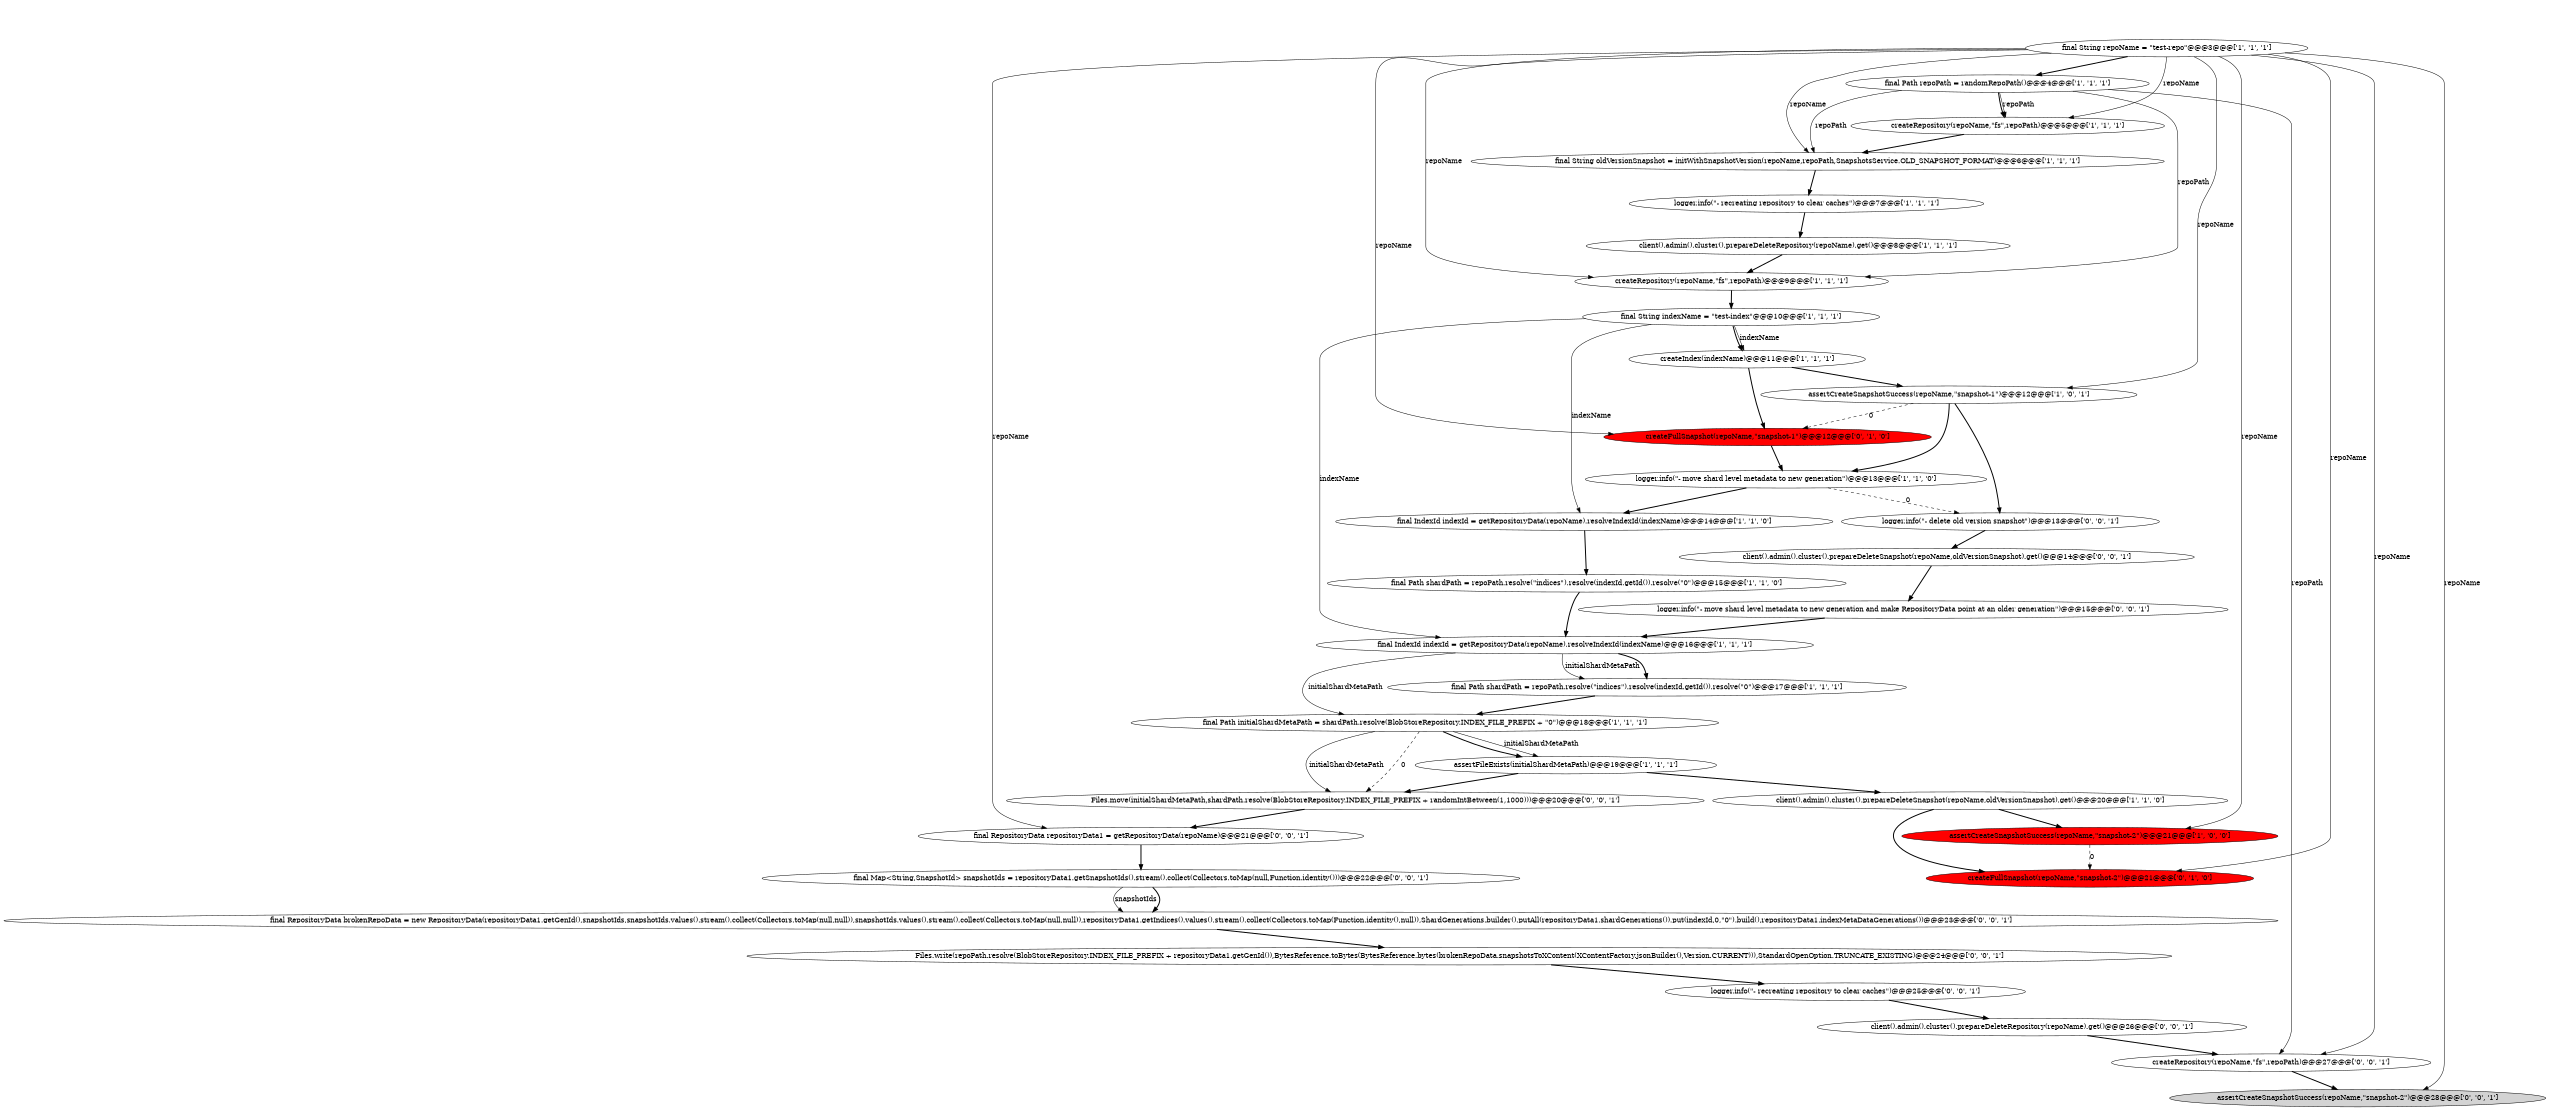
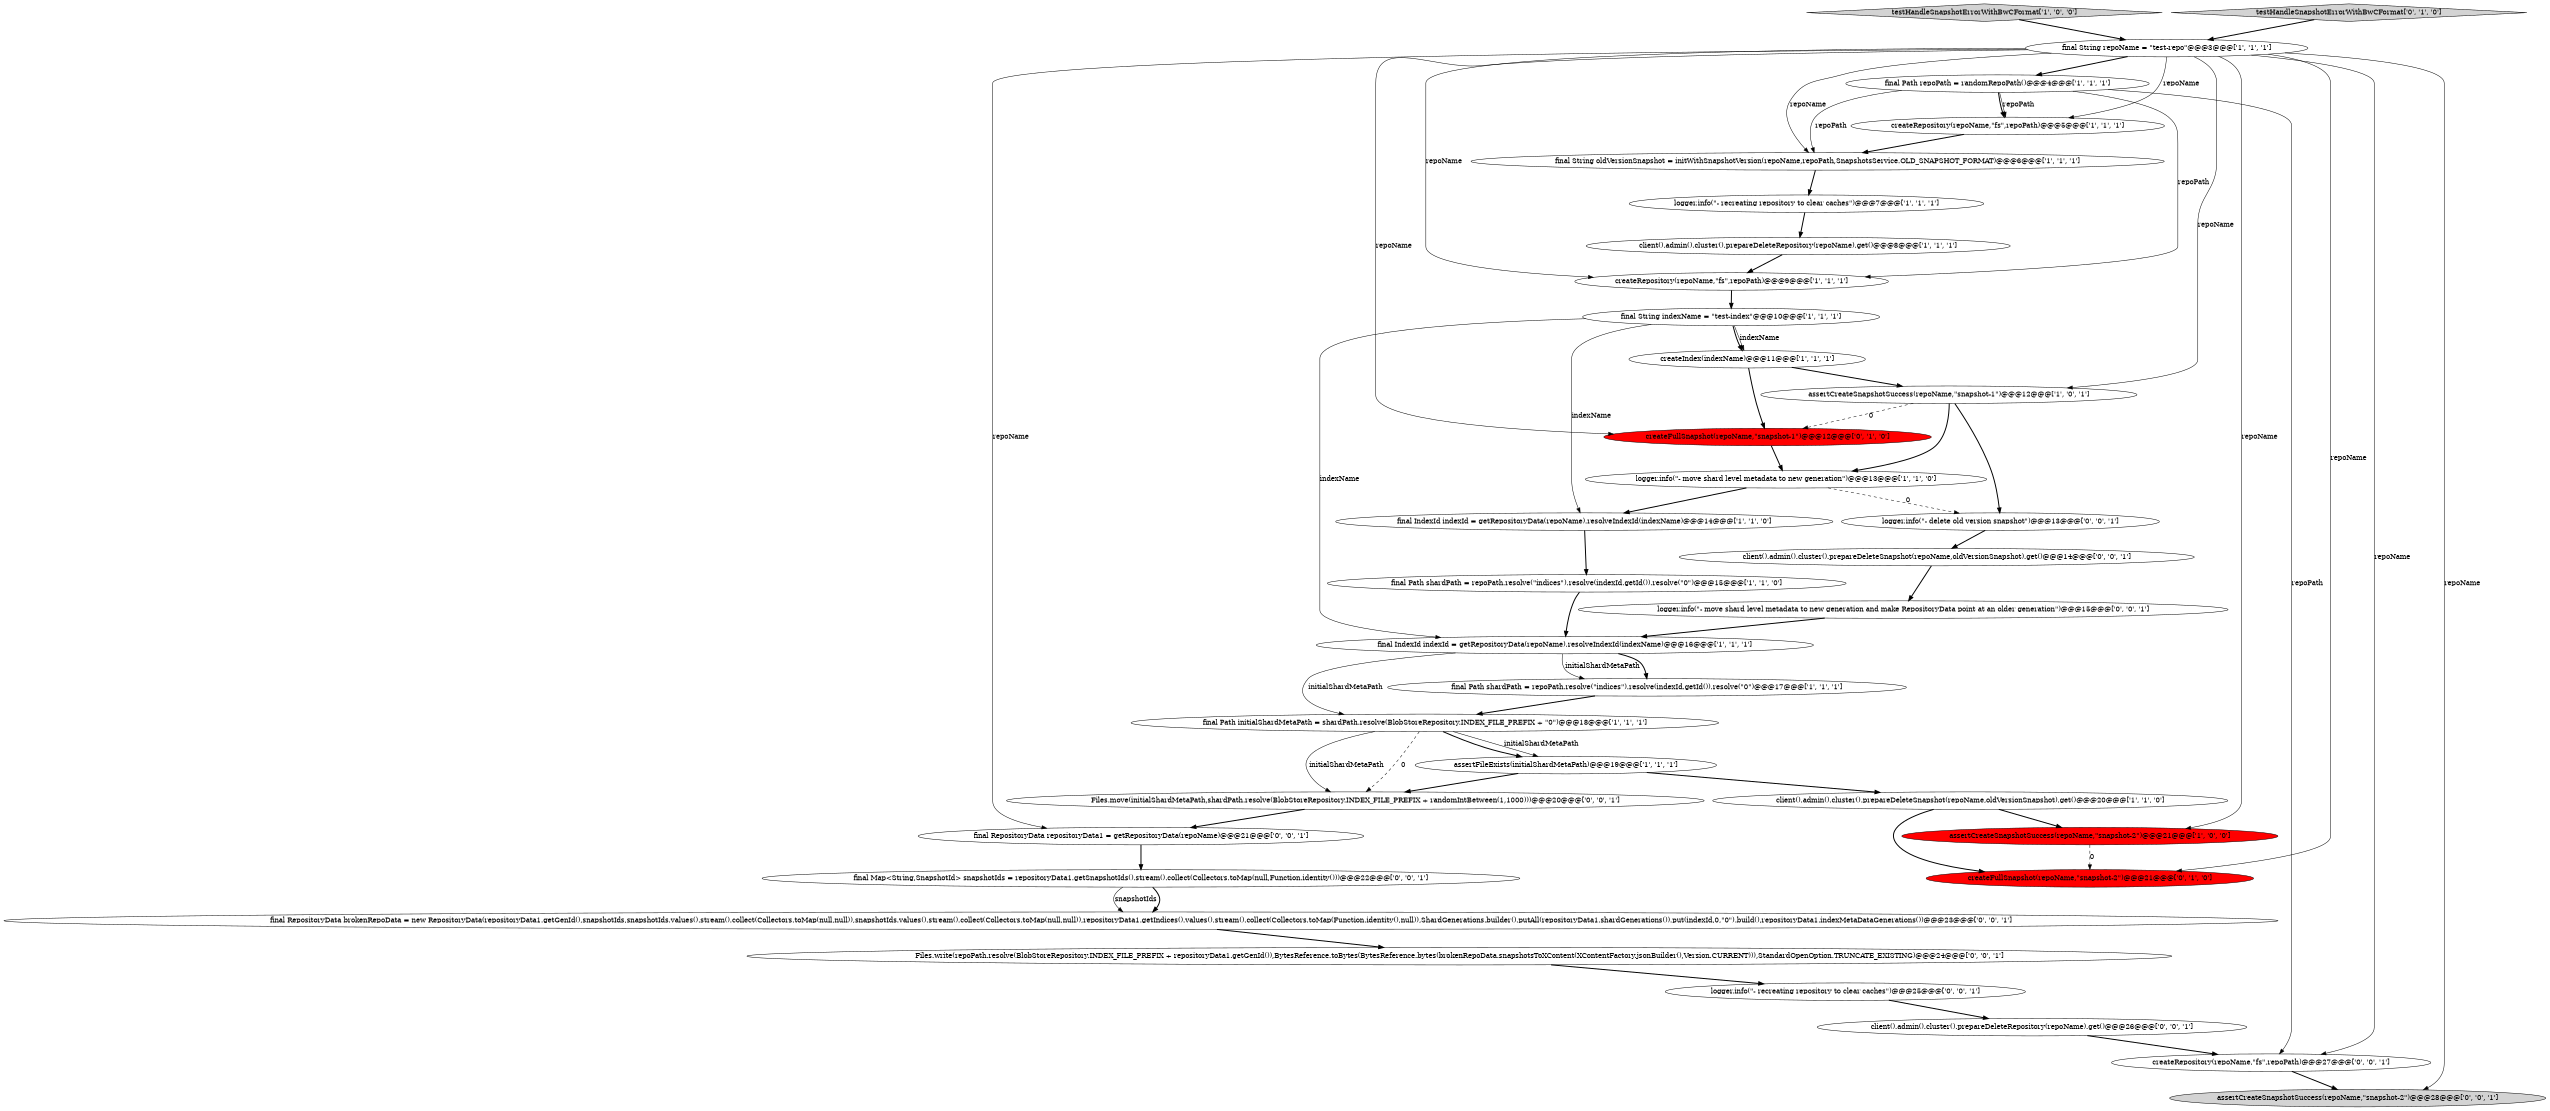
none -> (1984, 13)
none -> (2349, 13)
